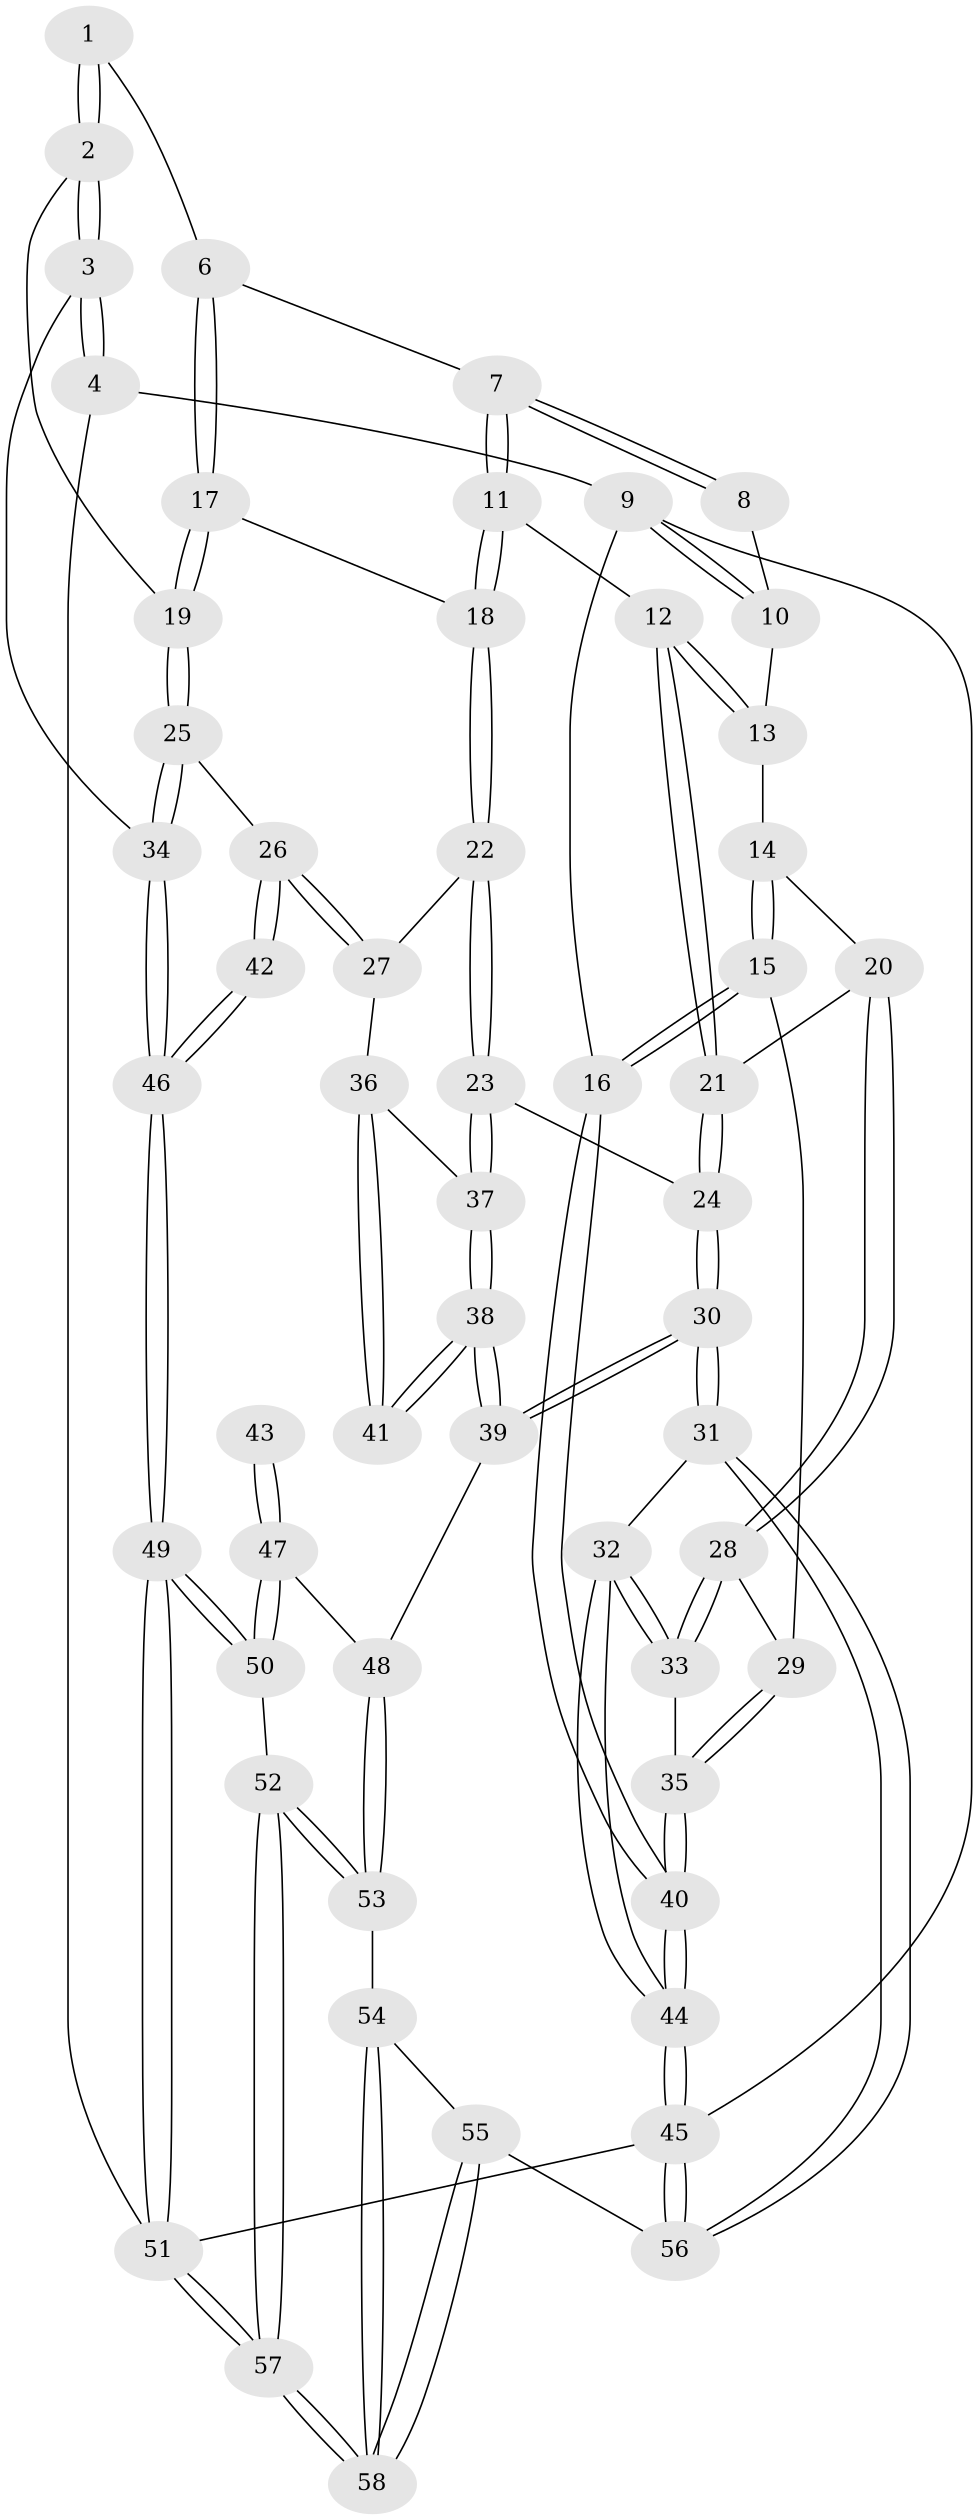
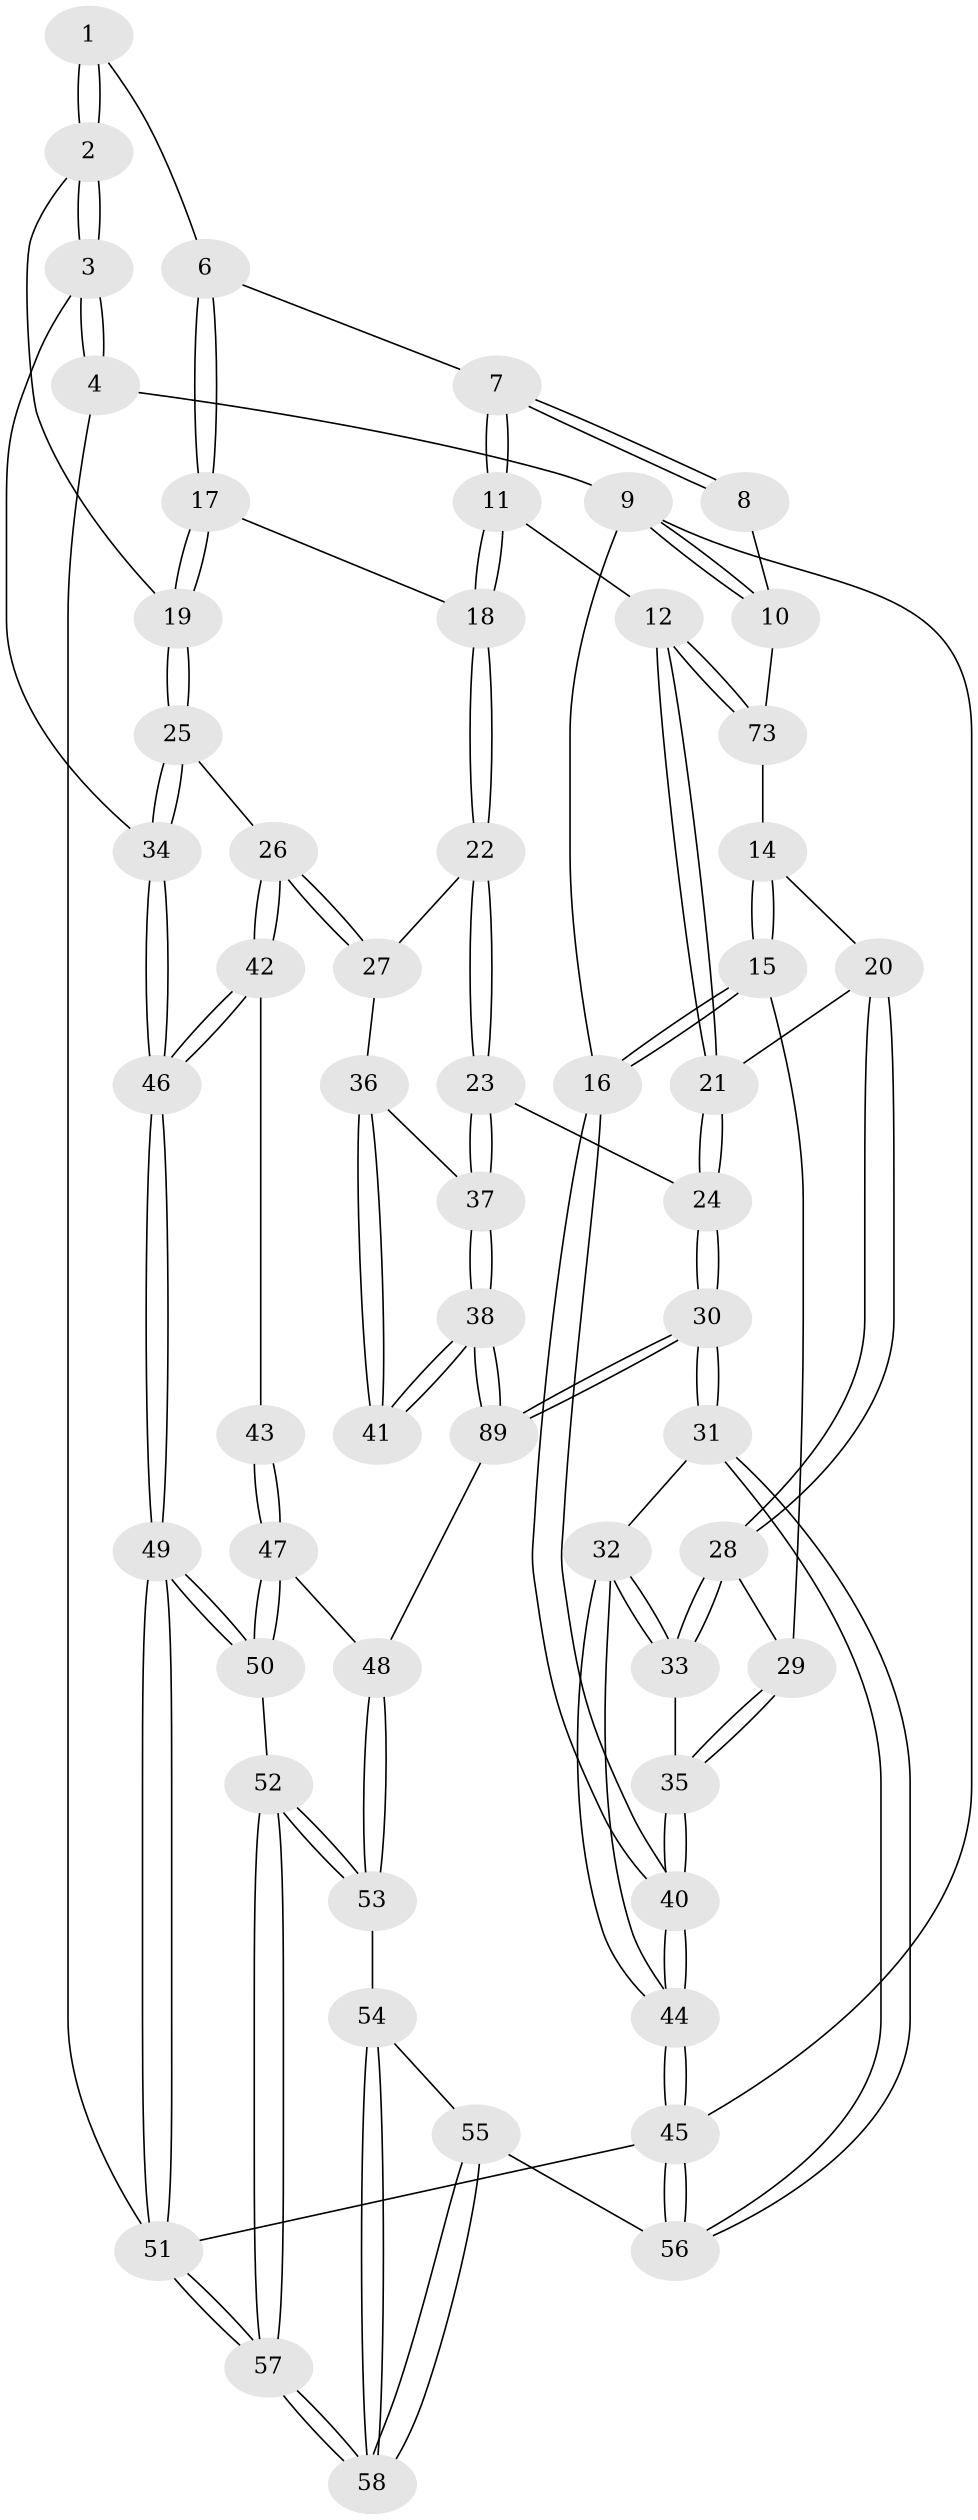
(763, 735) -> (763, 735)
none -> (261, 1201)
(494, 1435) -> (494, 1435)
